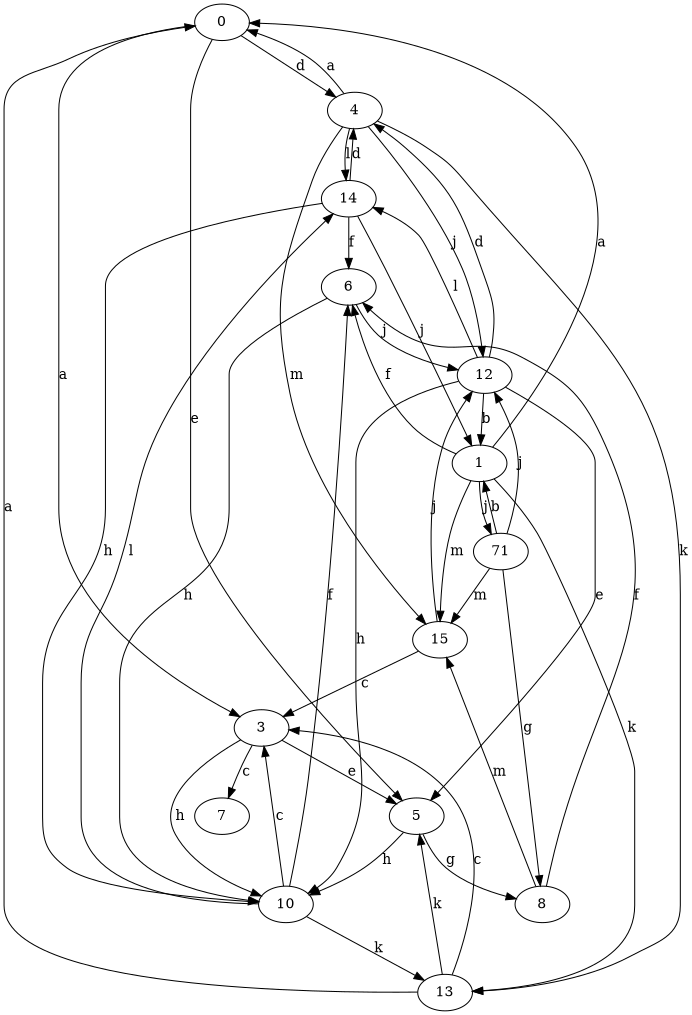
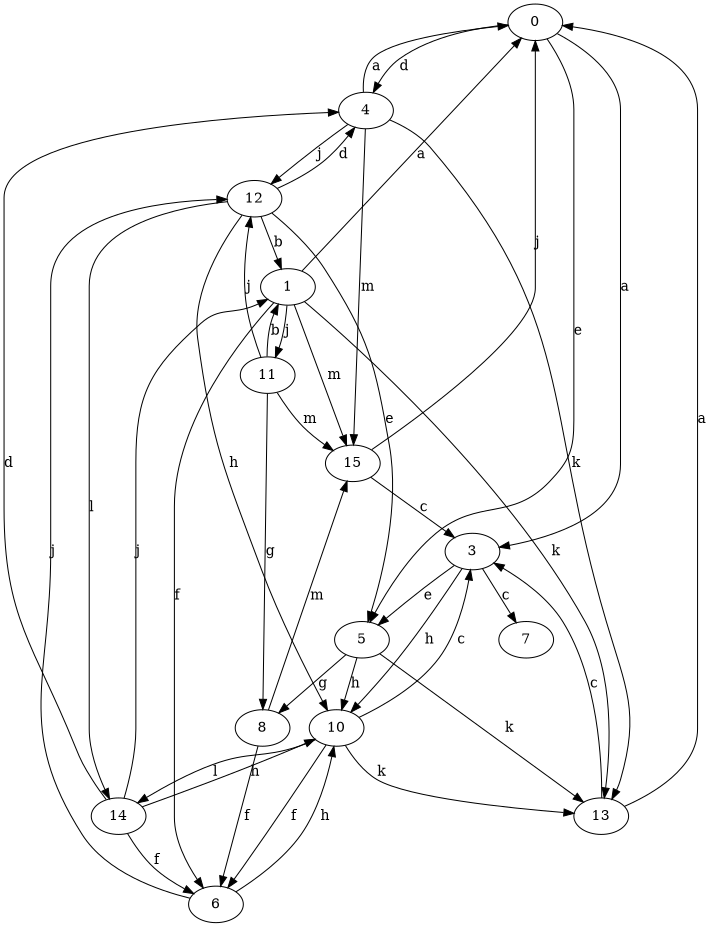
(345, 149) -> none
(432, 507) -> (535, 287)
(501, 552) -> (268, 375)
(432, 910) -> (477, 725)
